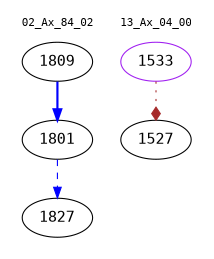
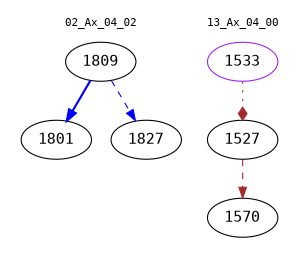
(58, 23) -> (101, 23)
(57, 173) -> (121, 96)
none -> (243, 218)
